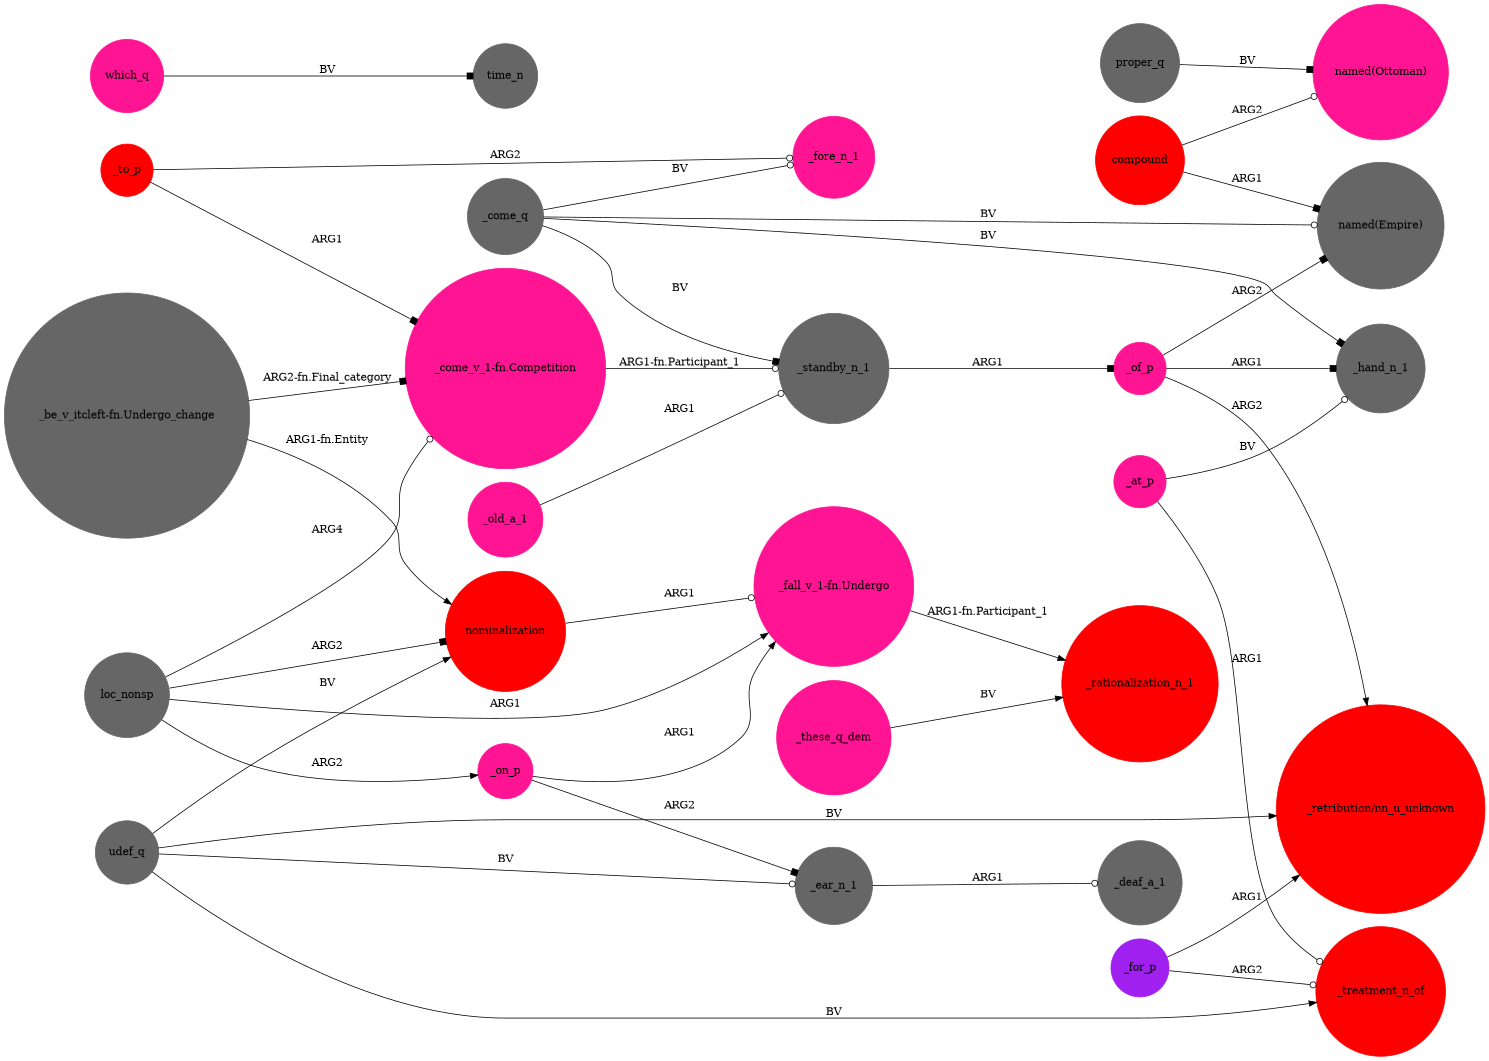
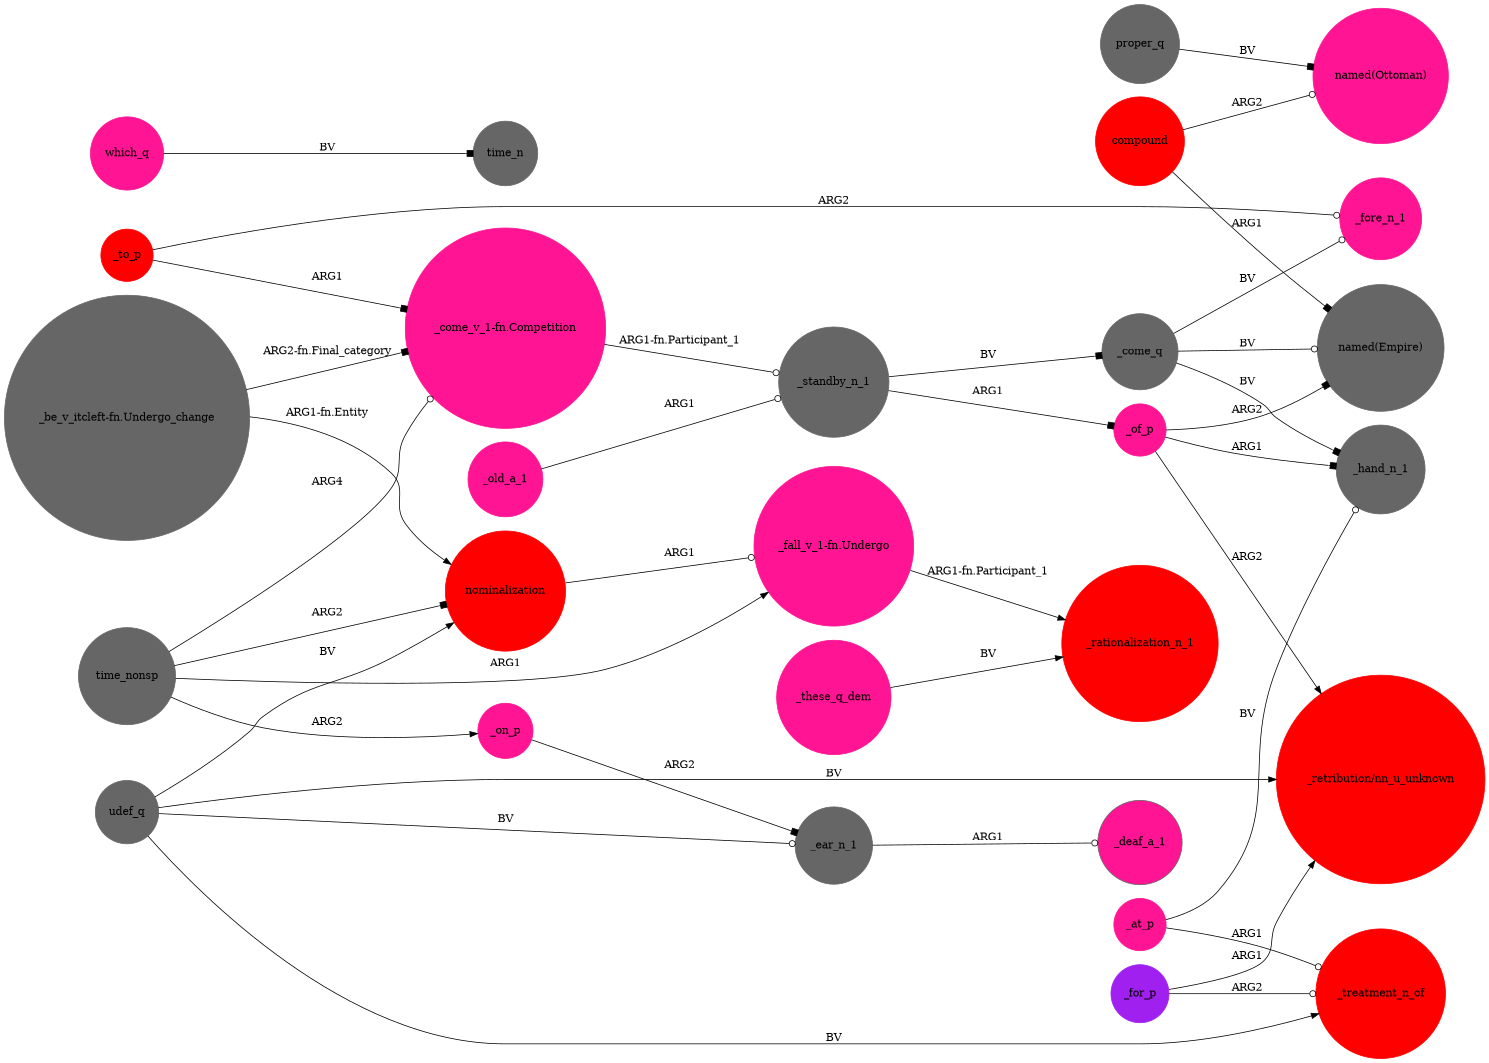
(642, 312) -> (992, 366)
(127, 695) -> (127, 676)
(690, 768) -> none
(1140, 883) -> (1140, 843)
